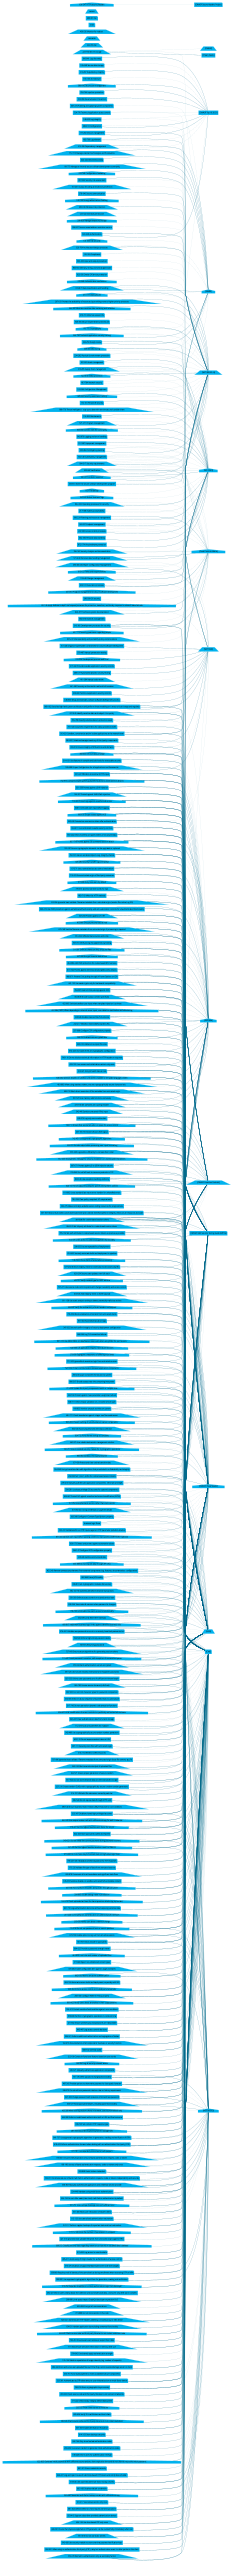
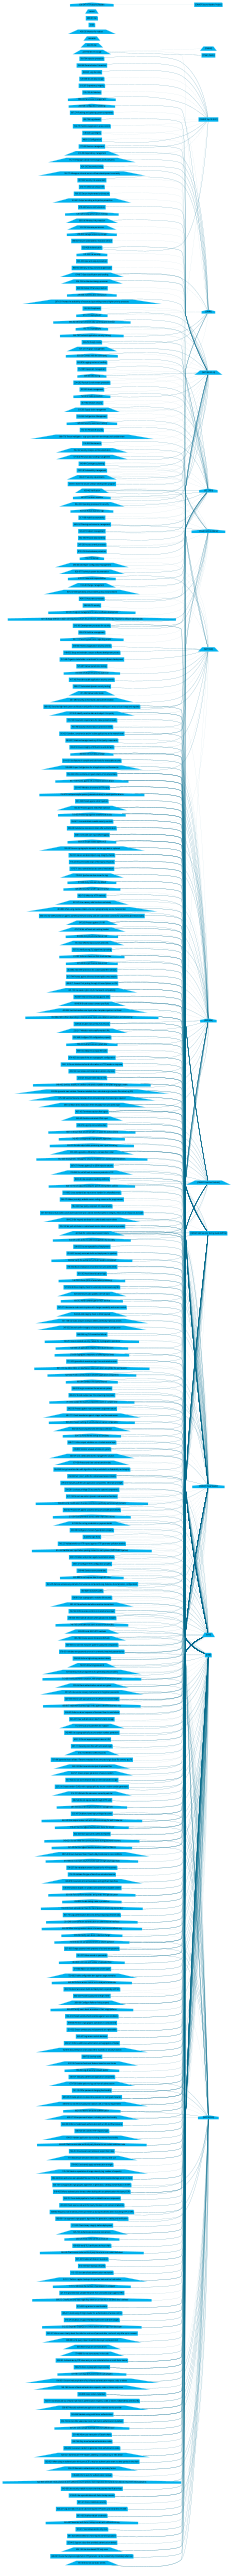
none -> (92, 2232)
